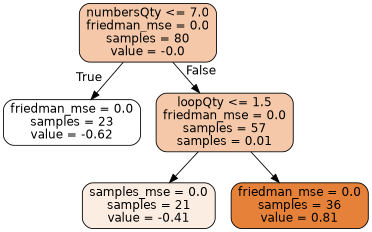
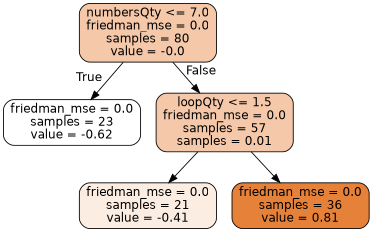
(149, 206) -> (148, 206)
